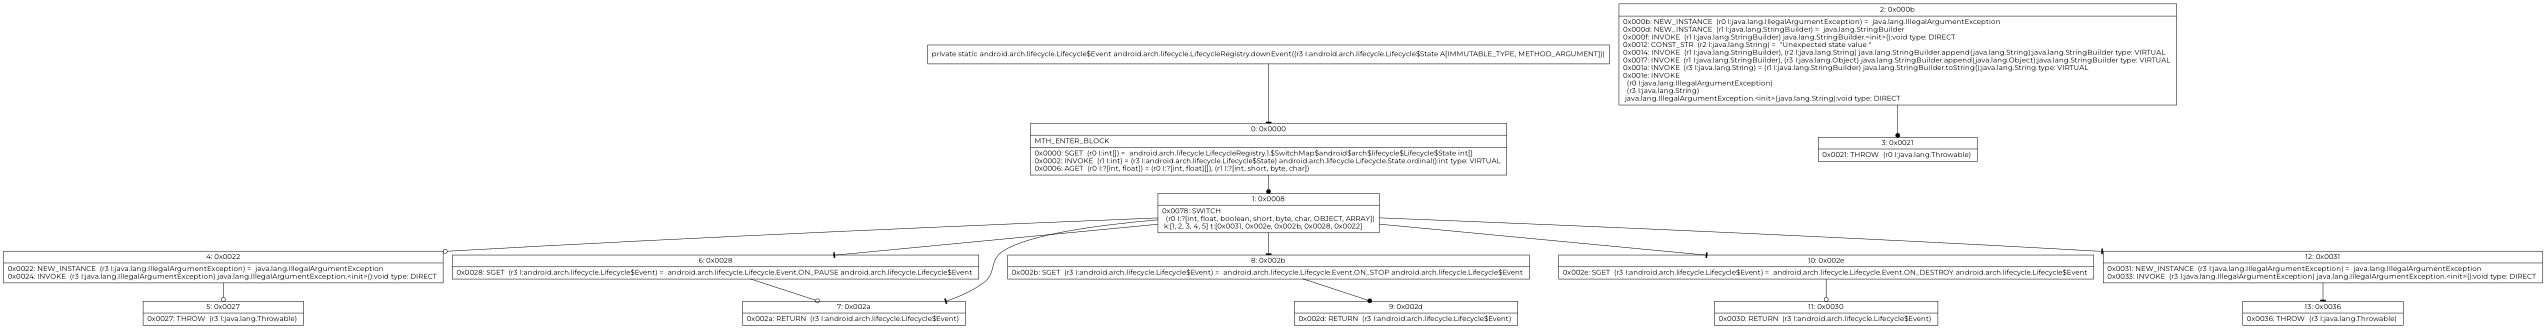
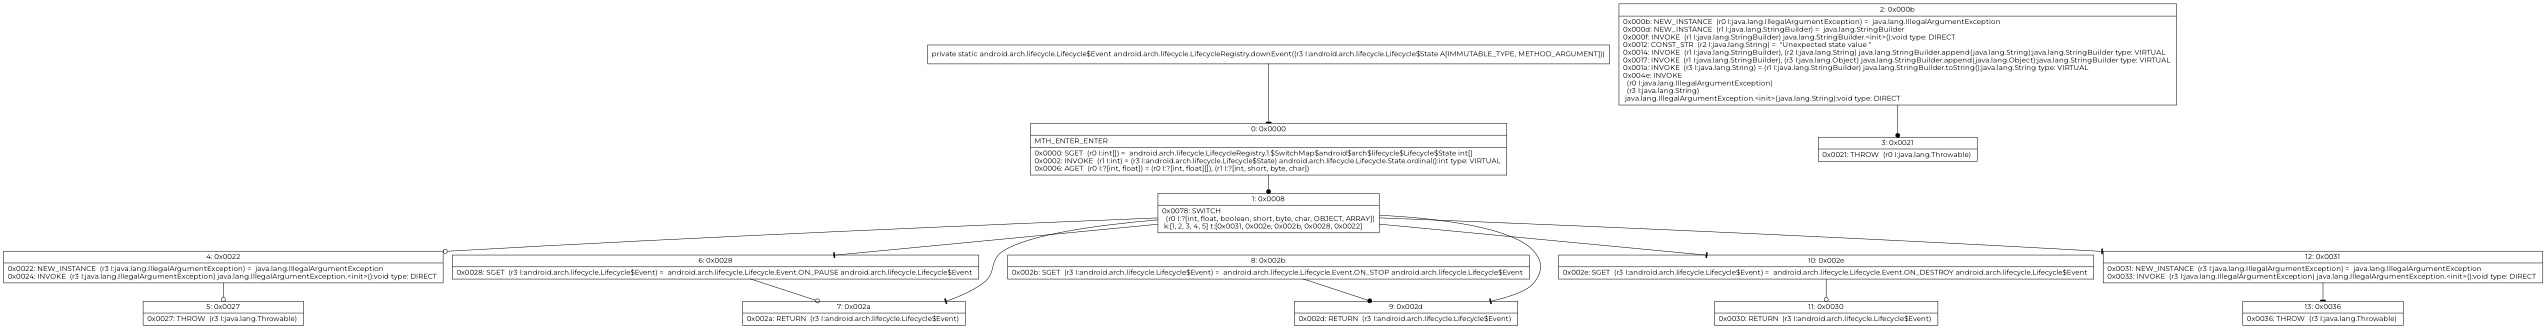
(1653, 76) -> (1655, 76)
(1072, 141) -> (1071, 141)
(1269, 243) -> (1493, 231)
